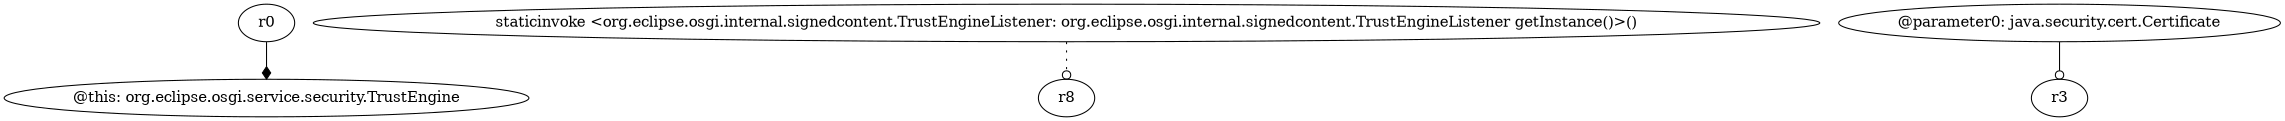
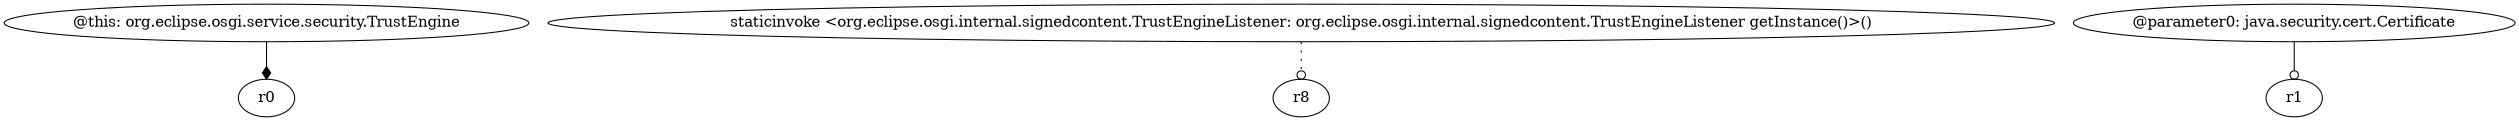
(267, 54) -> (267, 54)
(2060, 98) -> (2294, 98)
